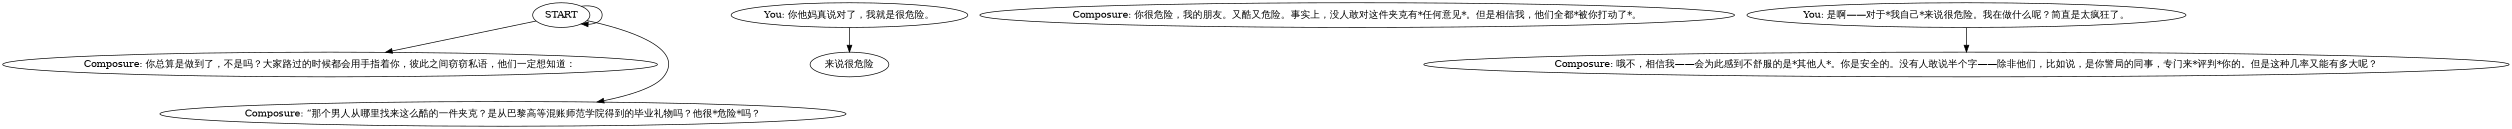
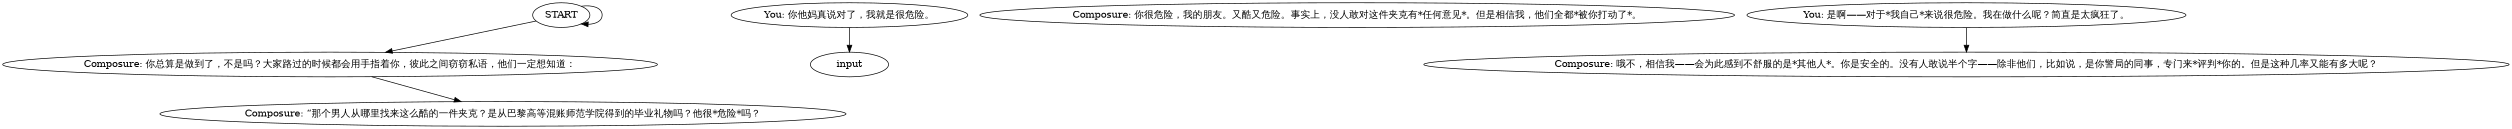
(666, 56) -> (413, 88)
(849, 64) -> (849, 64)
